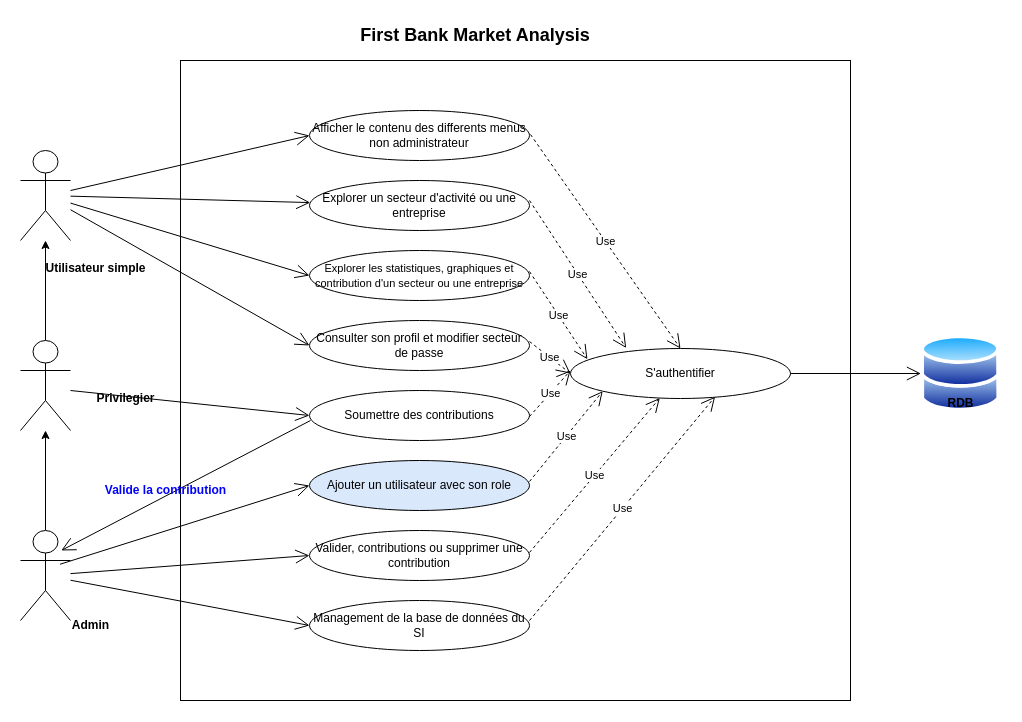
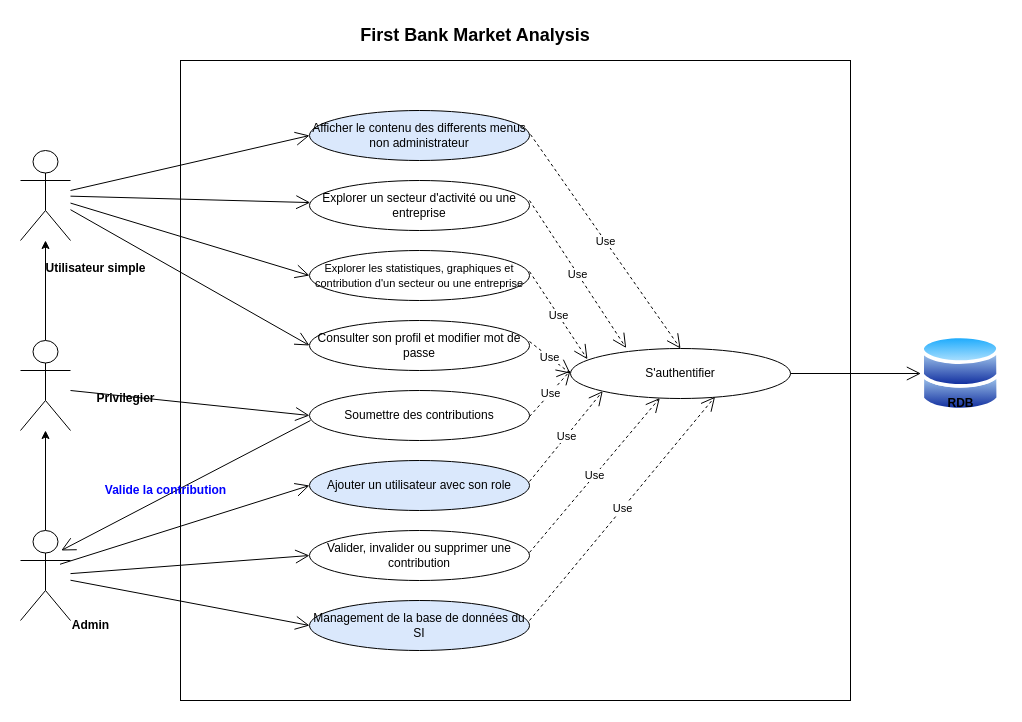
(420, 136) -> (420, 136)
(420, 346) -> (420, 346)
(420, 556) -> (420, 556)
(420, 626) -> (420, 626)
